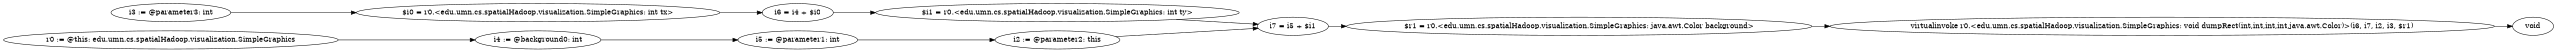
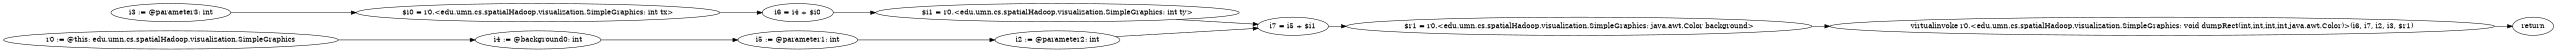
(2533, 26) -> (2533, 26)
(1057, 40) -> (1057, 40)
